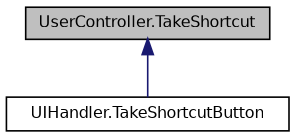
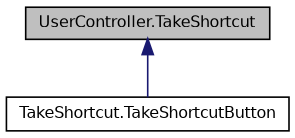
(148, 114) -> (148, 114)
